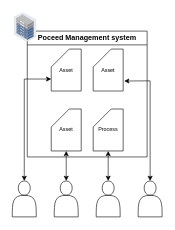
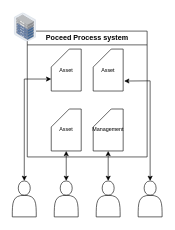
(87, 38) -> (87, 38)
(108, 130) -> (108, 130)
